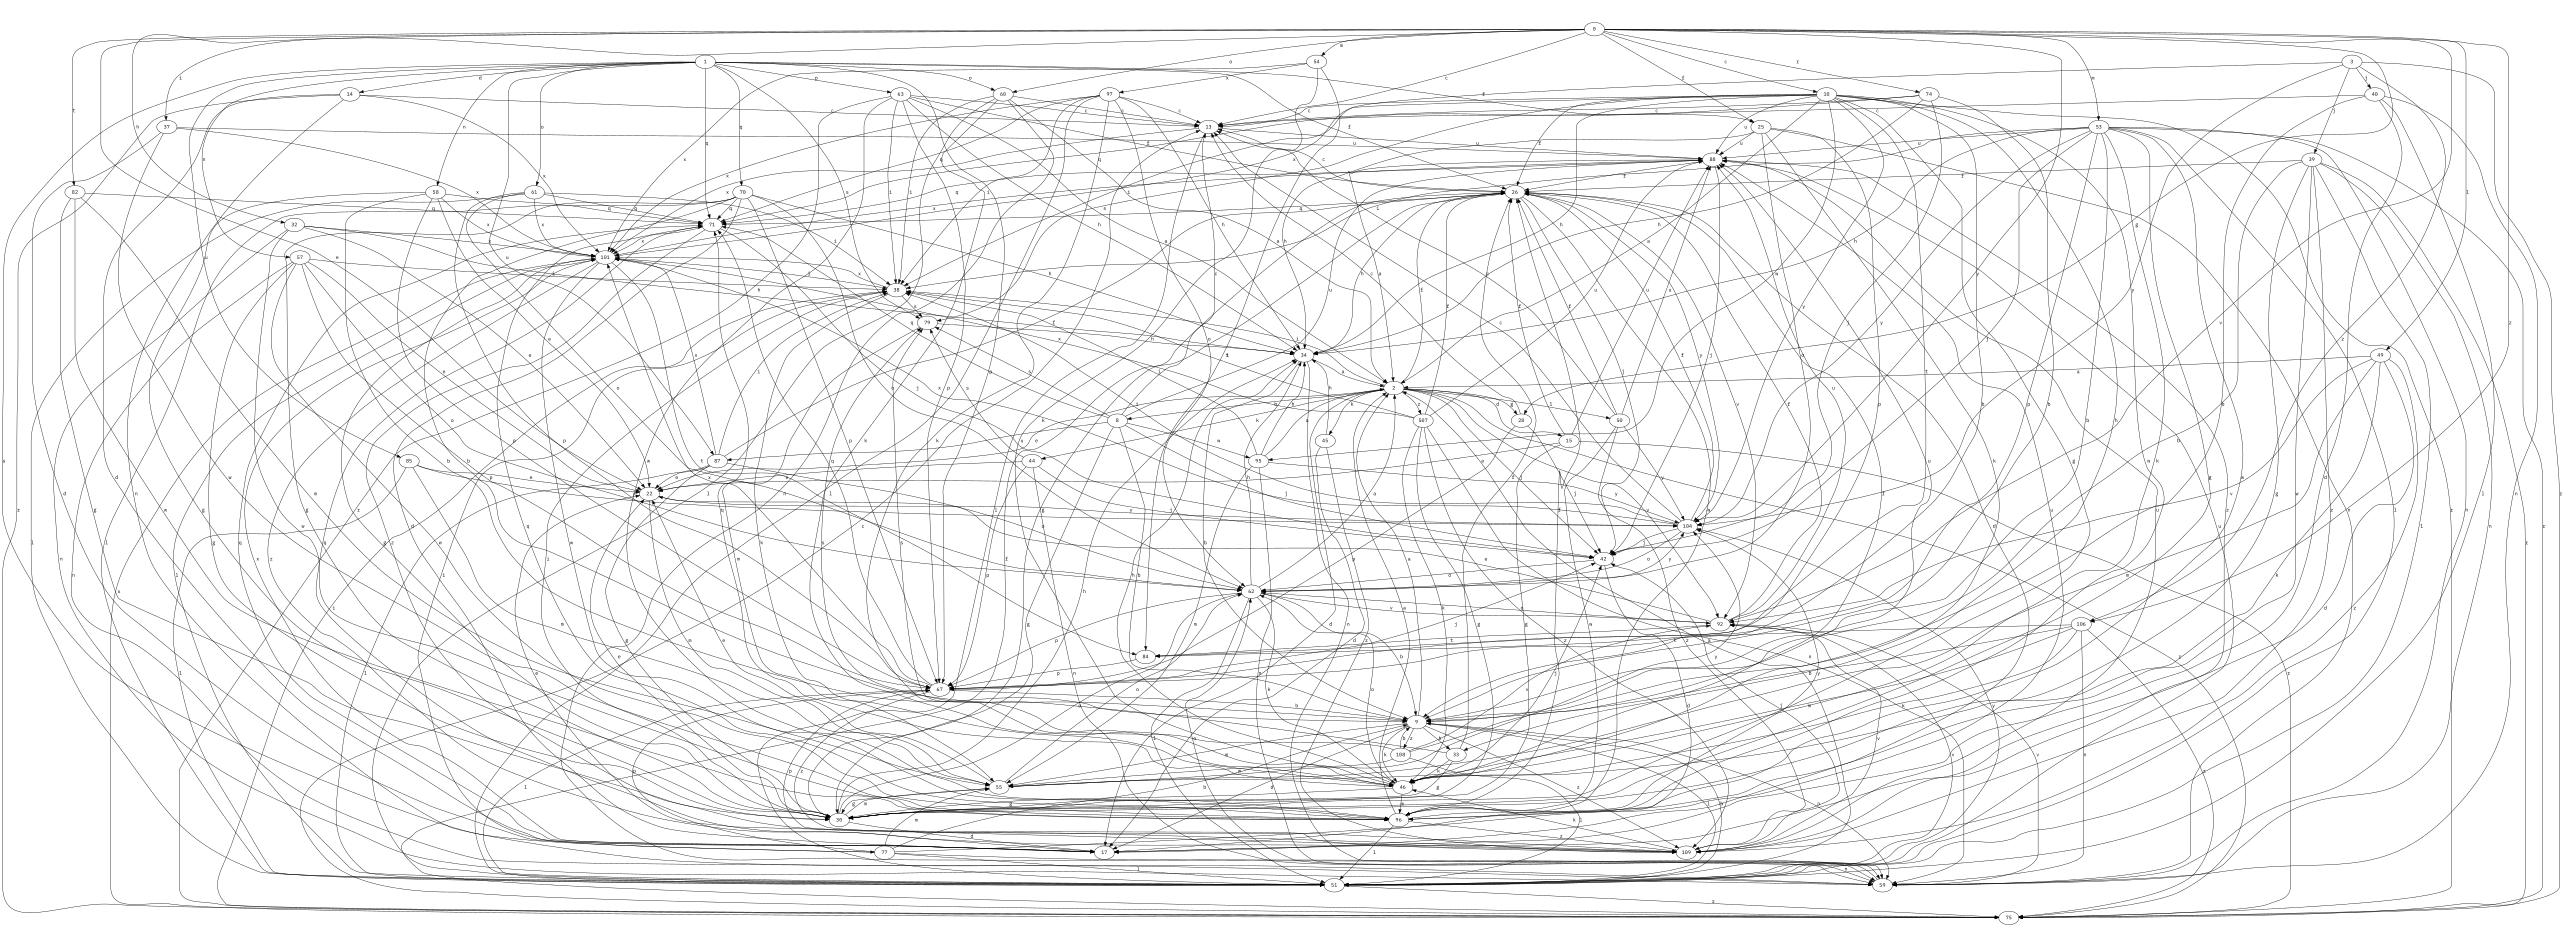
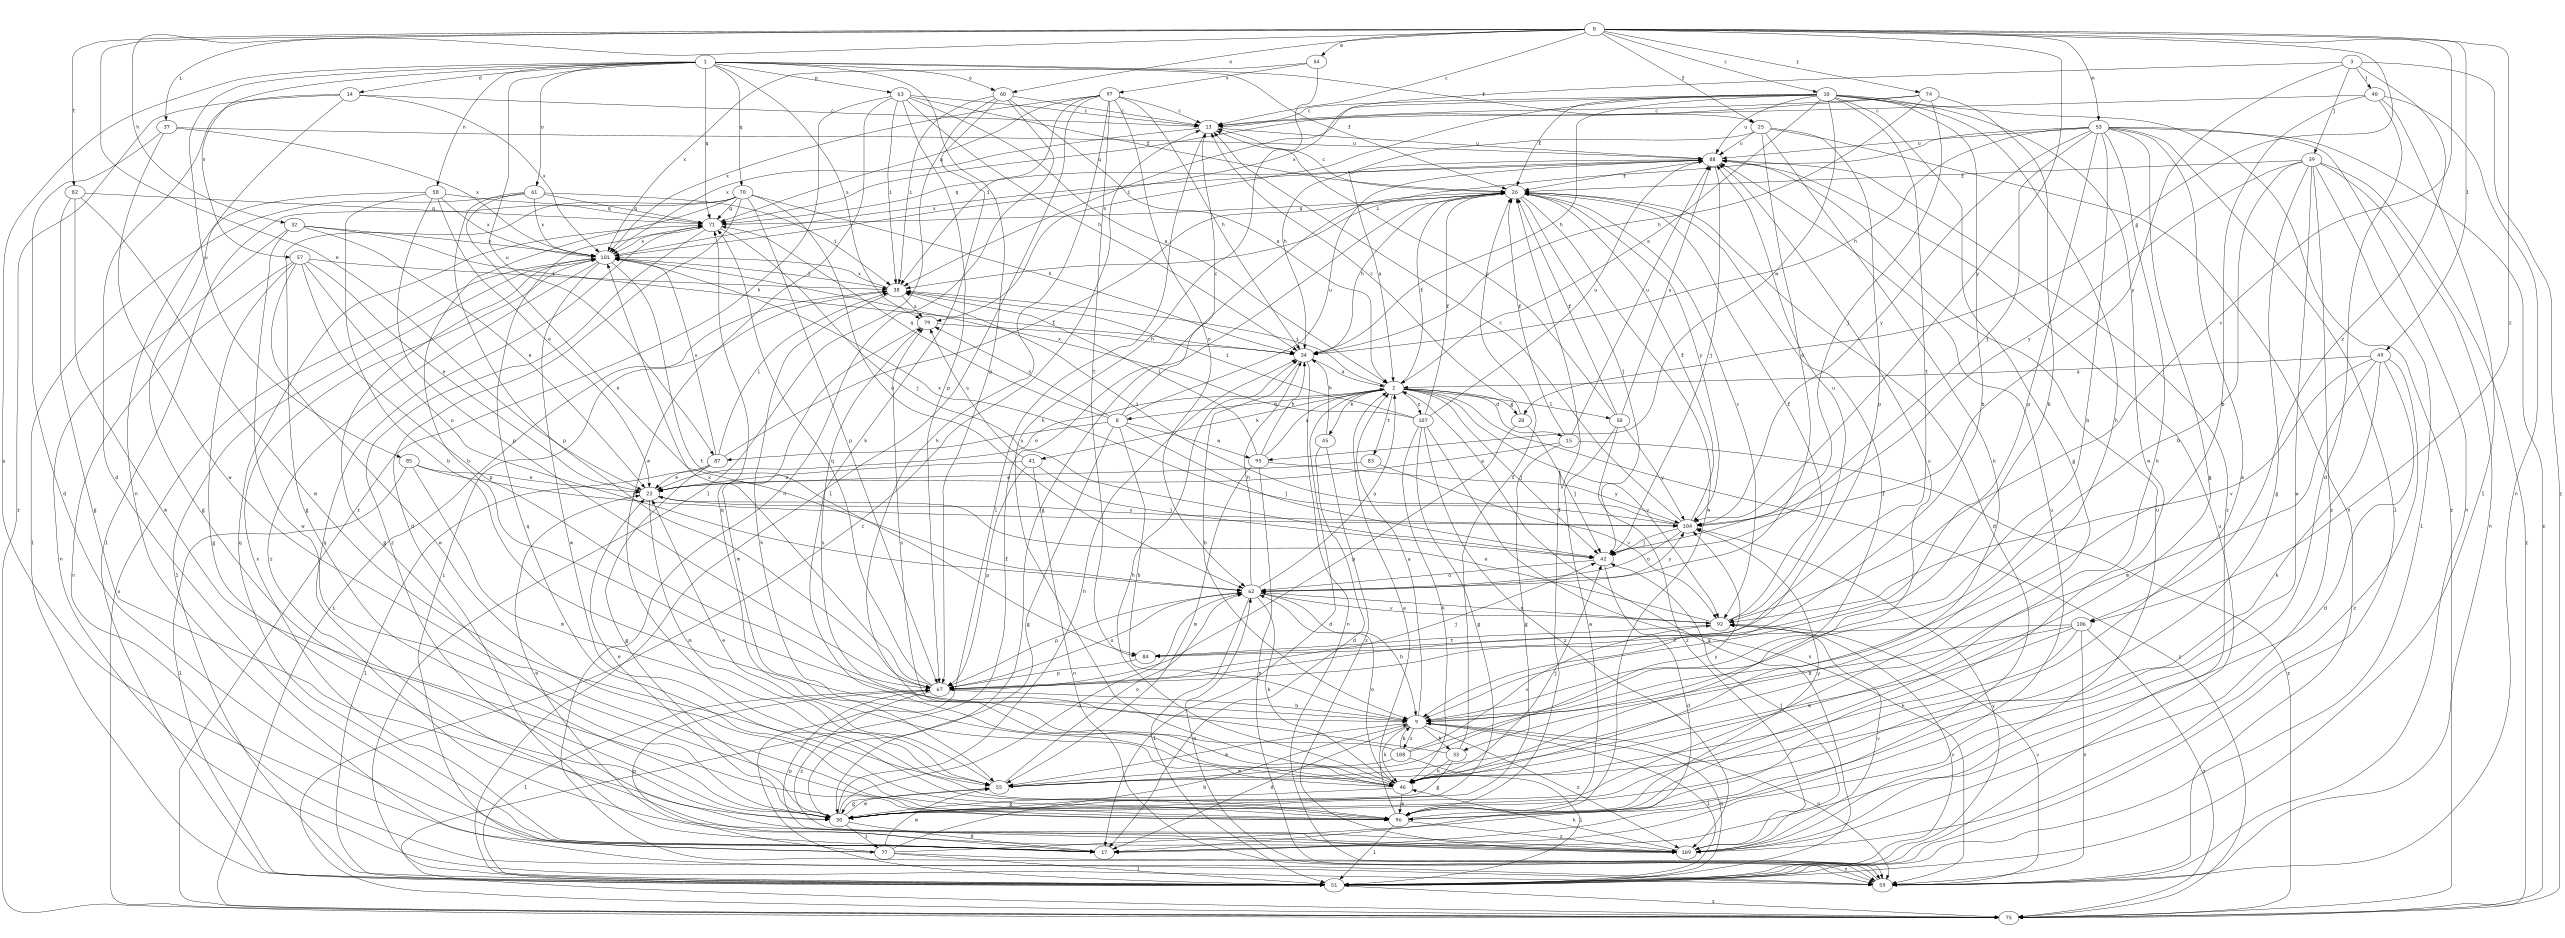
(1803, 302) -> (2018, 342)
(1218, 363) -> (1092, 387)
(1423, 421) -> (1423, 421)
(1032, 461) -> (1032, 461)
none -> (1371, 461)
(1011, 522) -> (1088, 646)
(547, 546) -> (861, 836)
